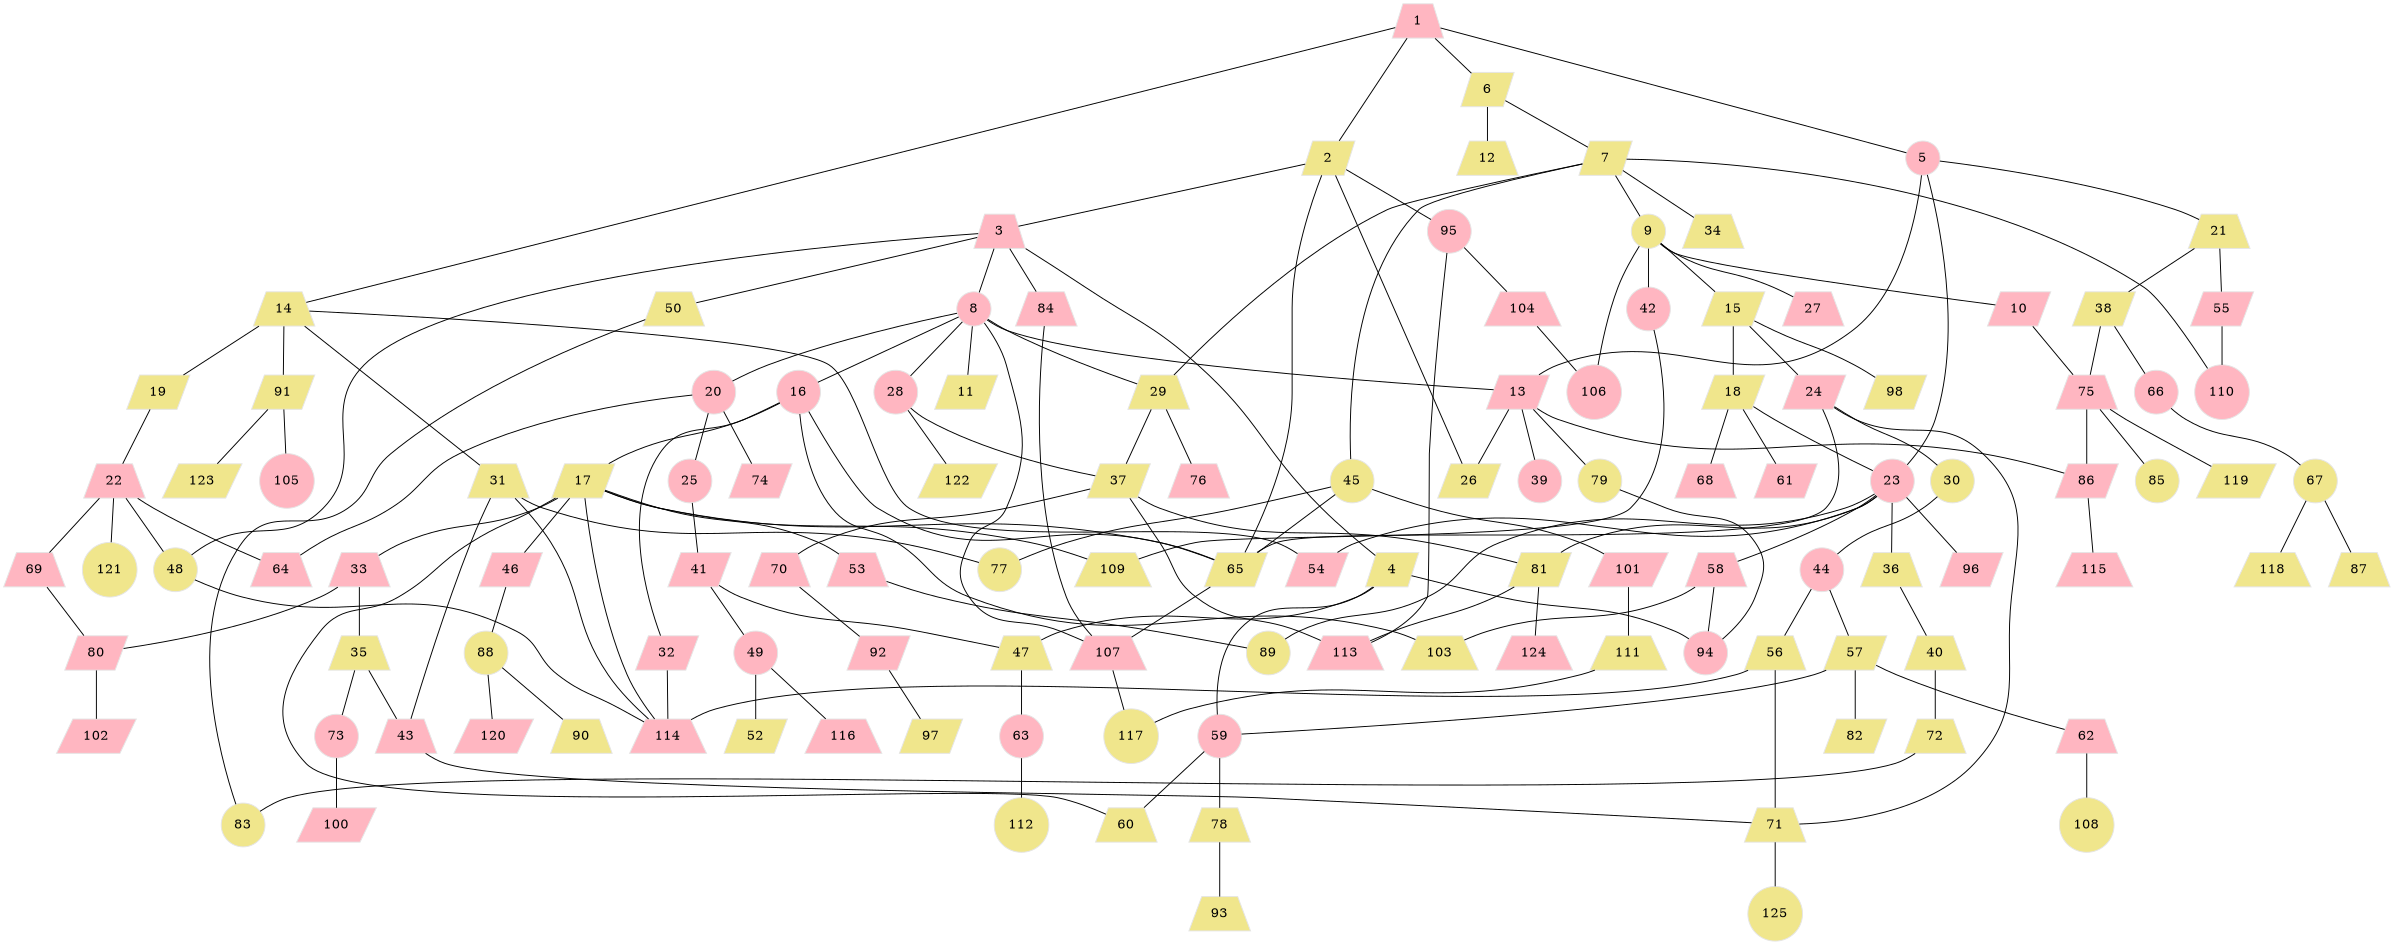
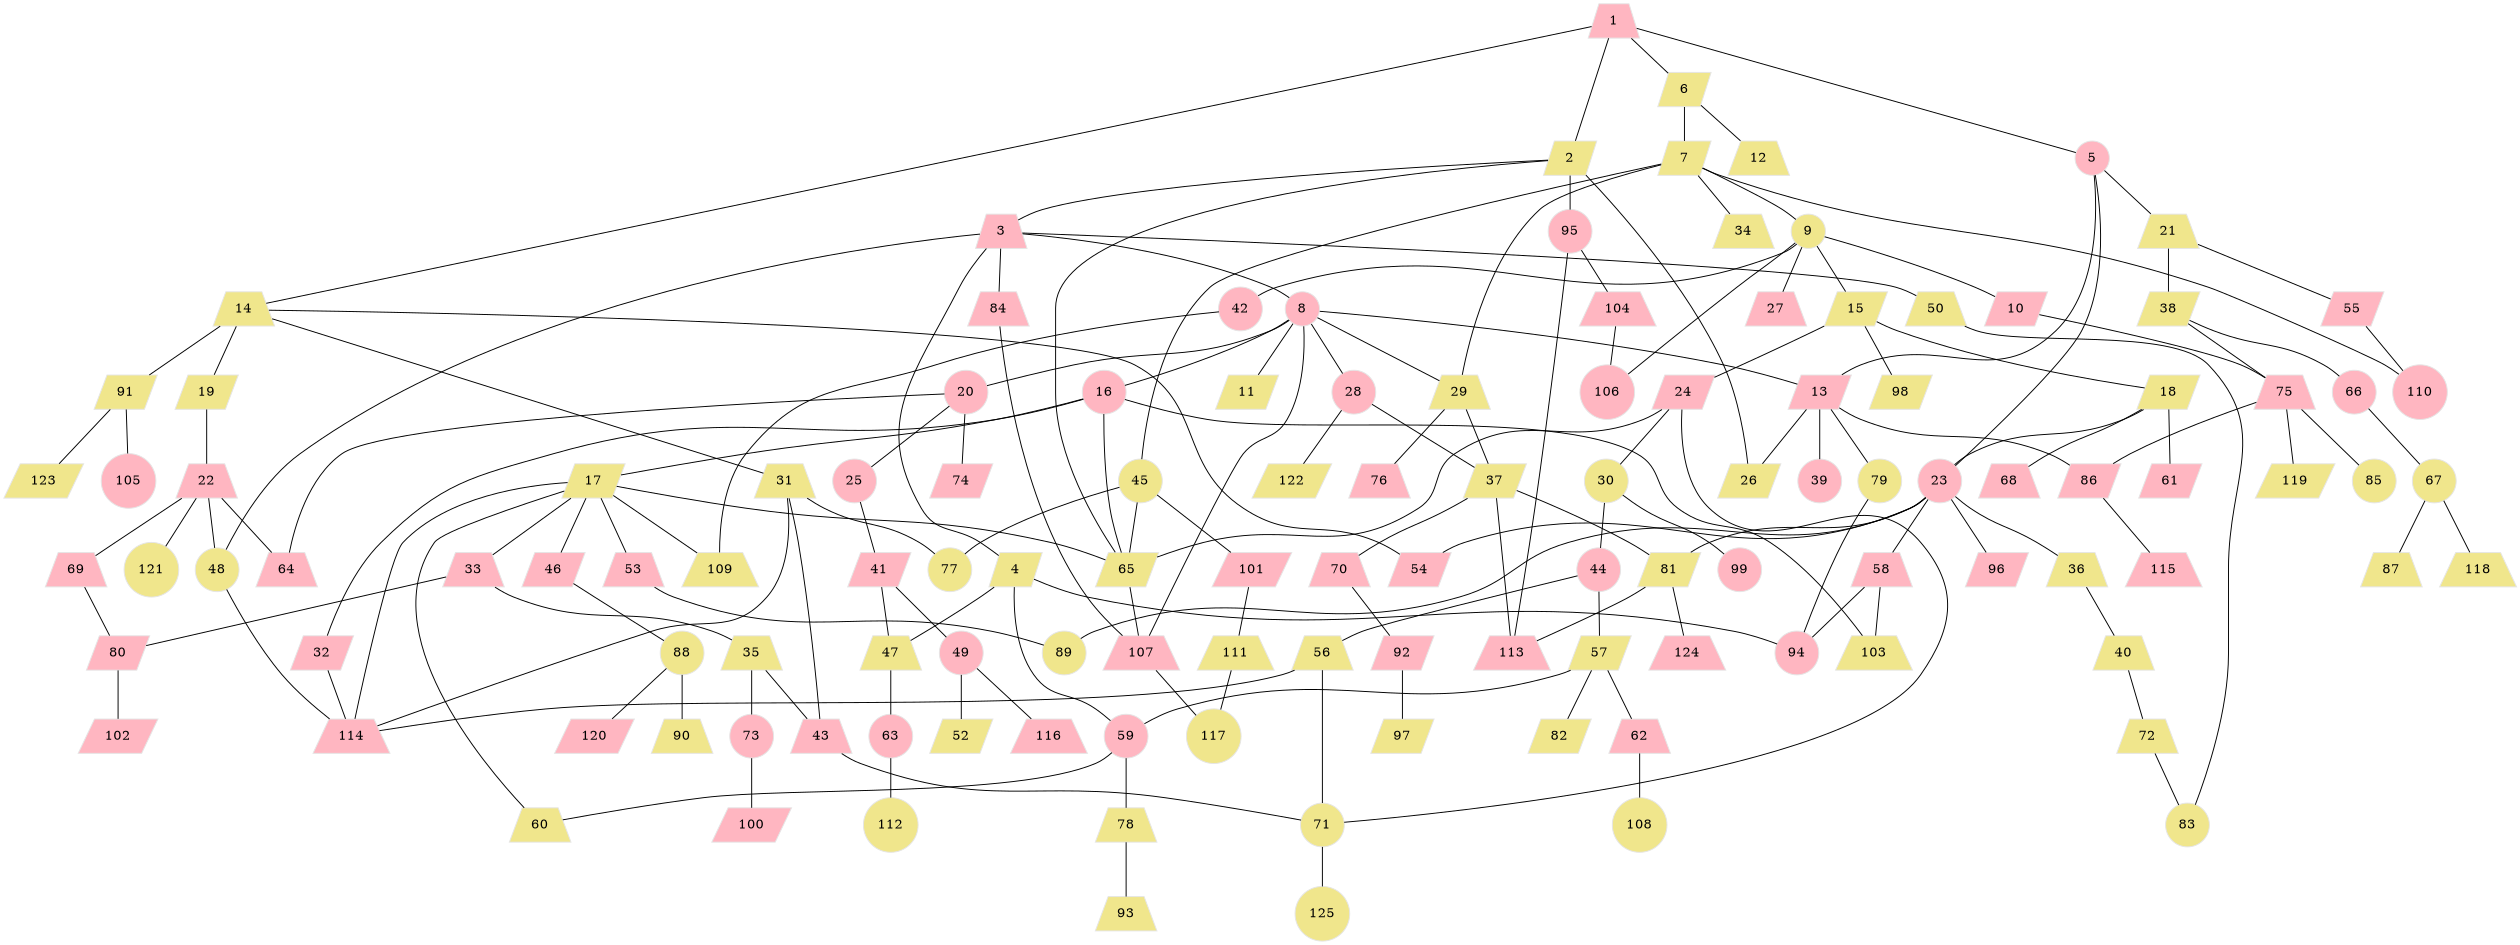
none -> (1740, 570)
(1775, 825) -> (1322, 825)
